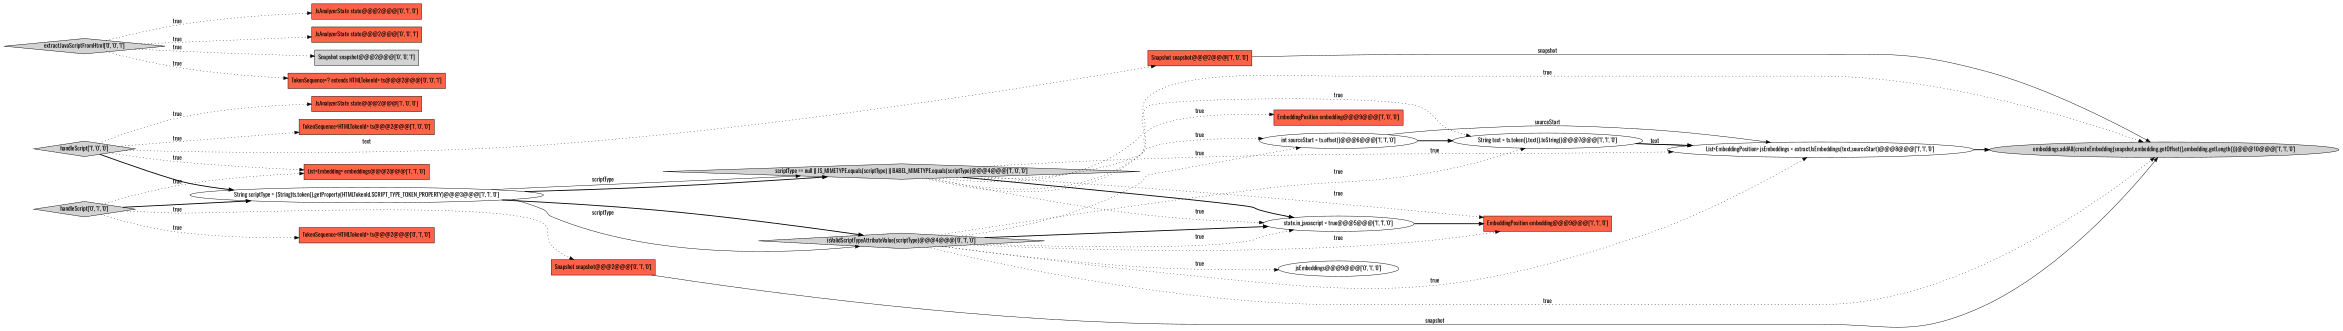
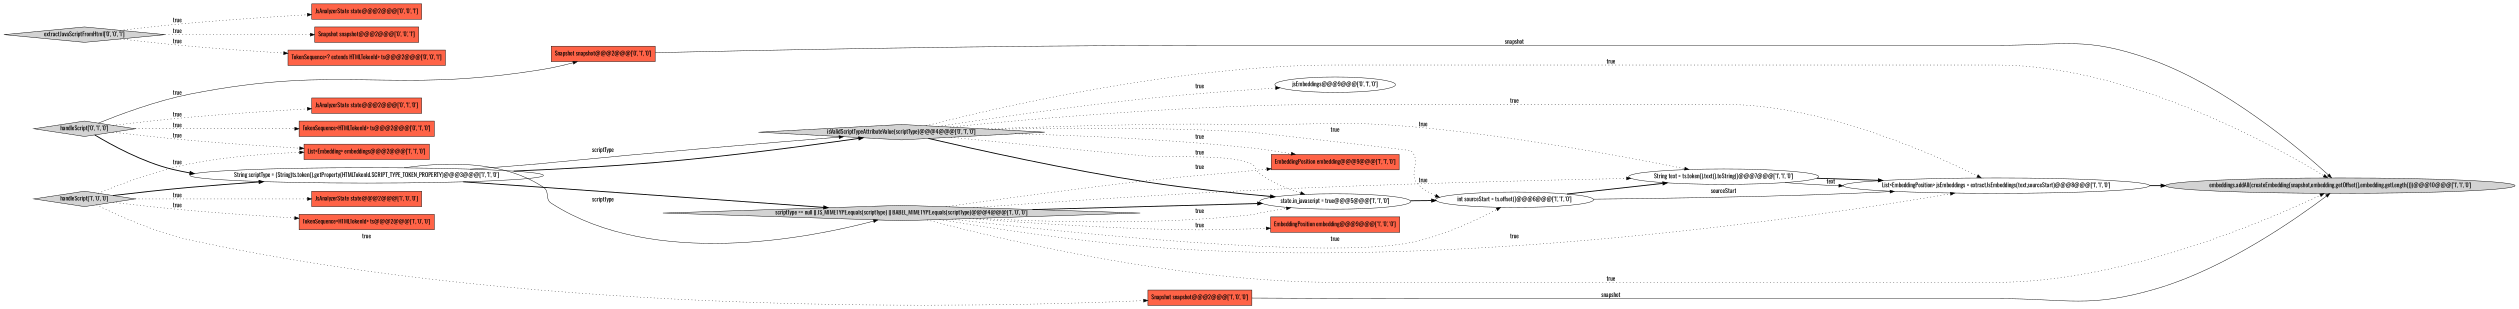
(206, 21) -> (210, 116)
(367, 58) -> (367, 35)
(367, 142) -> (367, 237)
(357, 210) -> (334, 80)
(1447, 224) -> (1421, 201)
